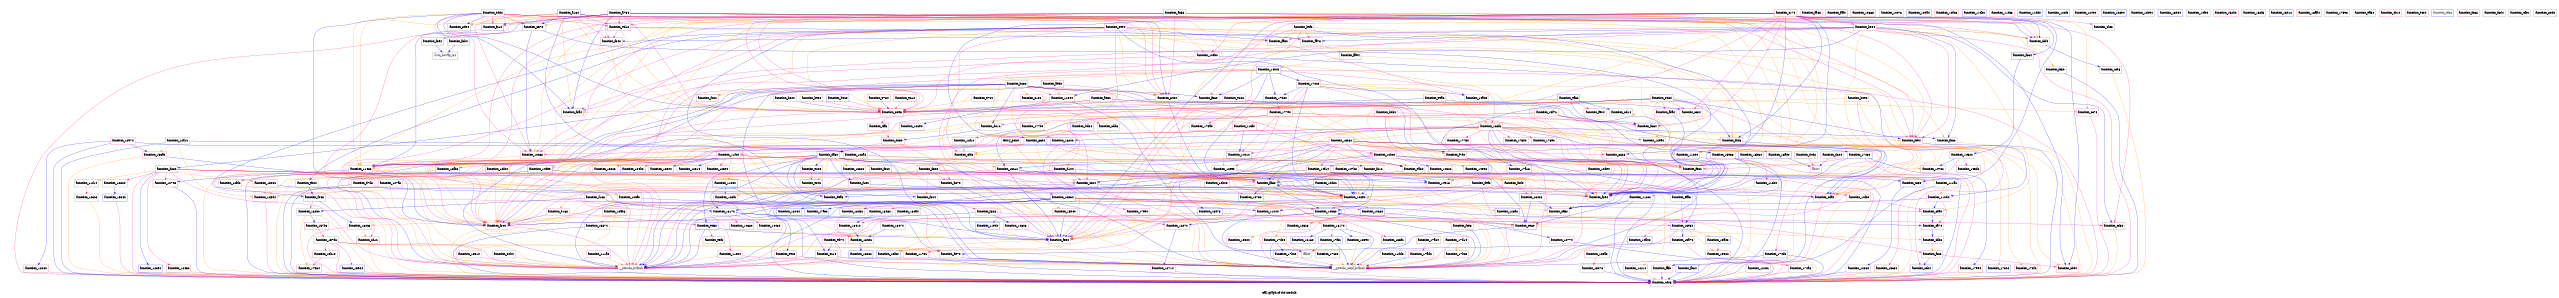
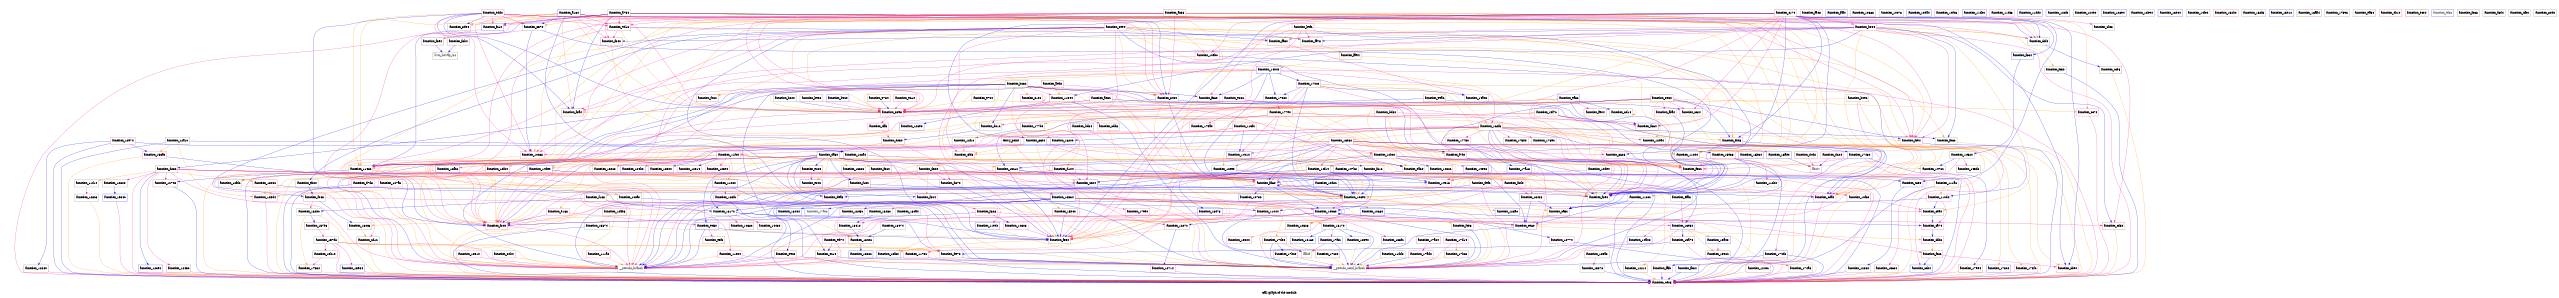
(1060, 133) -> (1141, 132)
(1217, 183) -> none
(817, 212) -> (817, 212)
(947, 281) -> (1845, 281)
